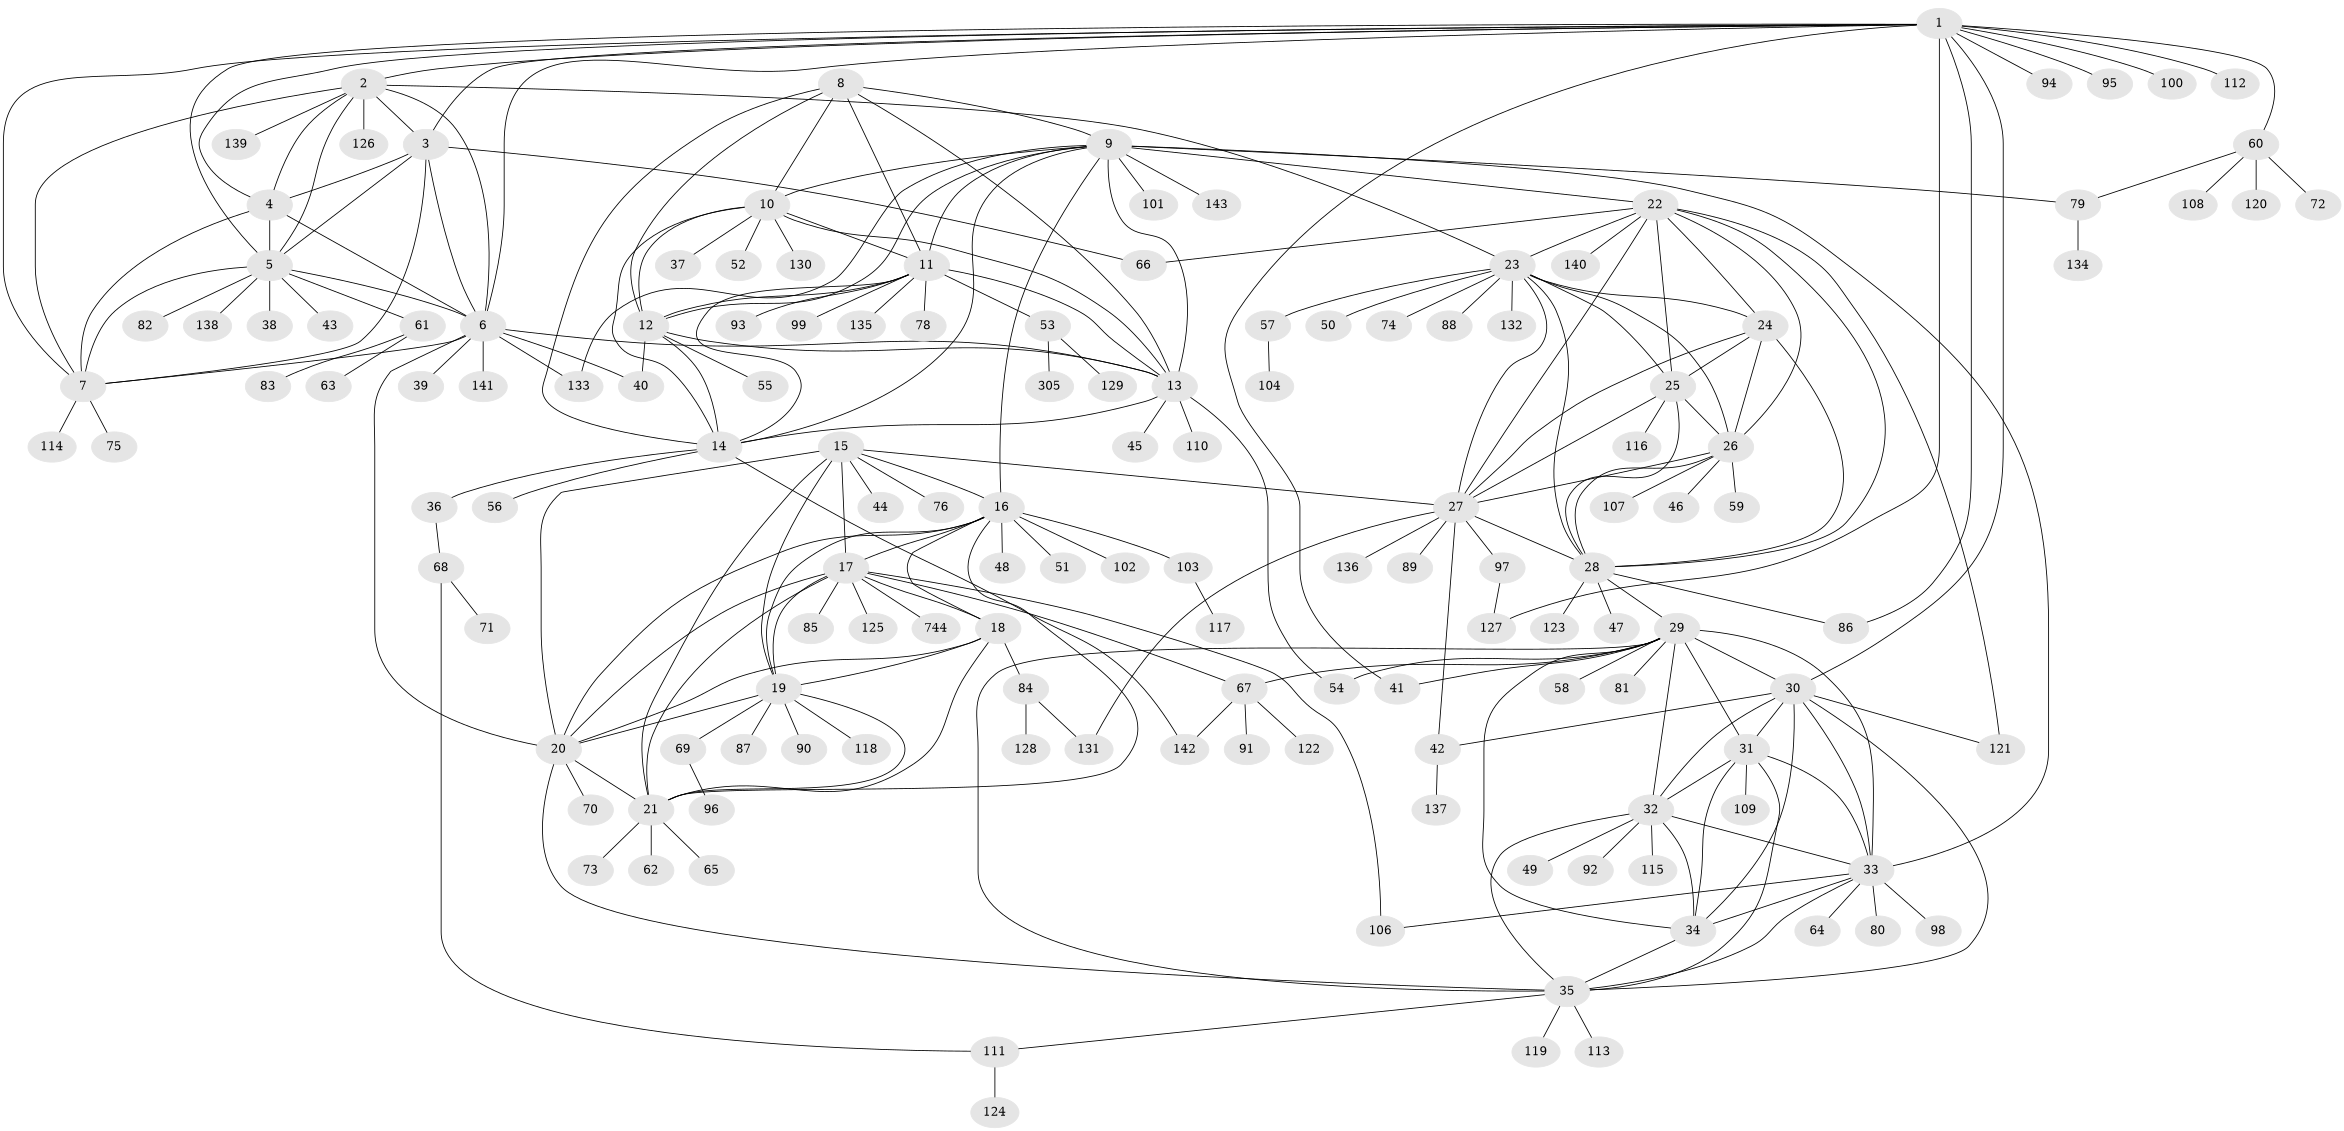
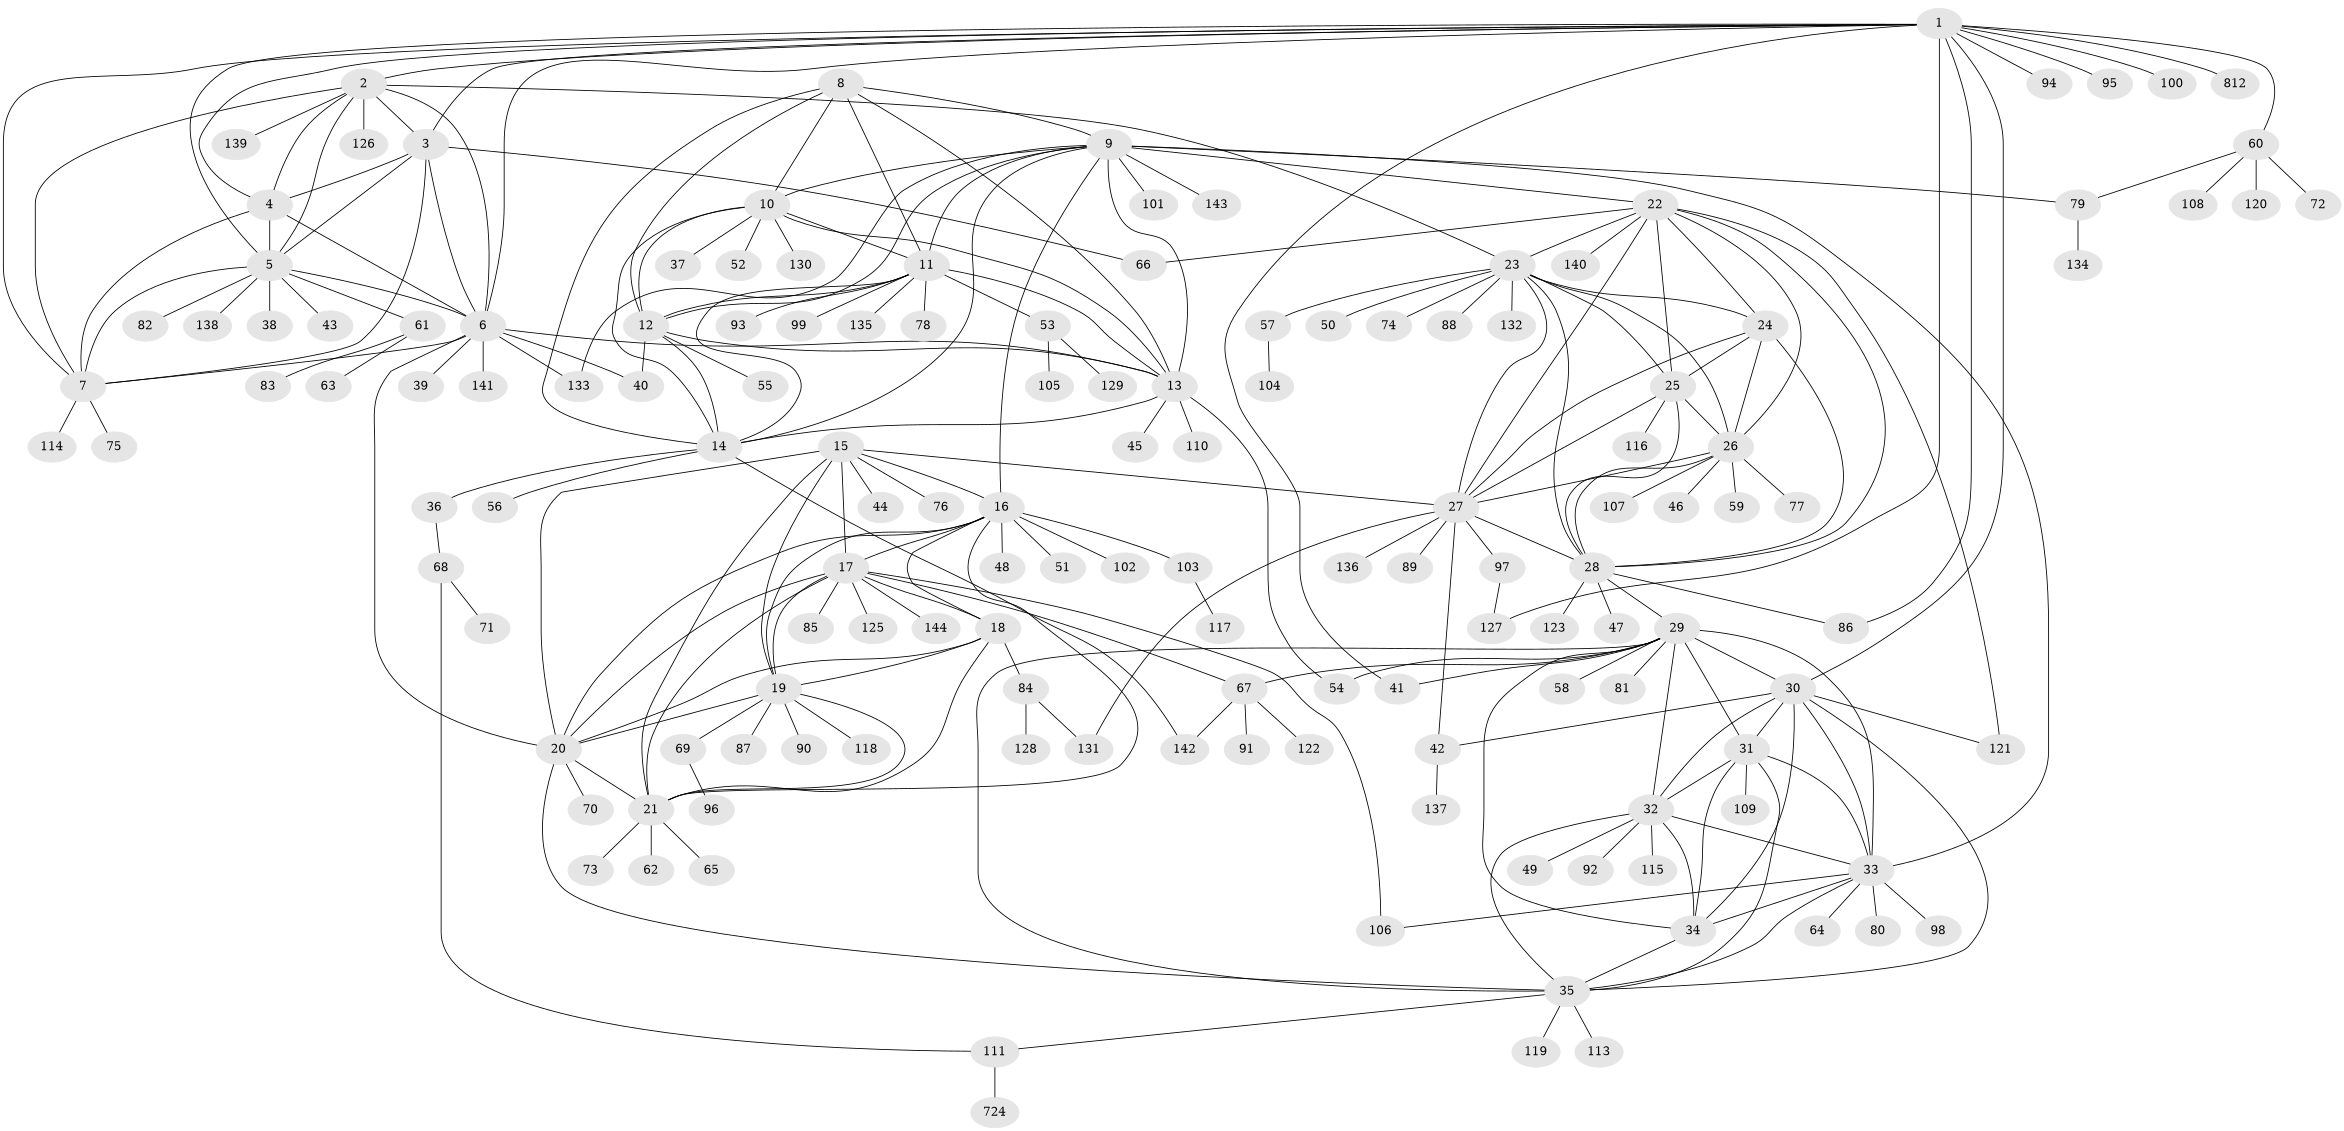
(2235, 84) -> (2235, 84)
(1050, 387) -> (1050, 387)
none -> (1797, 508)
(936, 629) -> (936, 629)
(995, 1113) -> (995, 1113)
